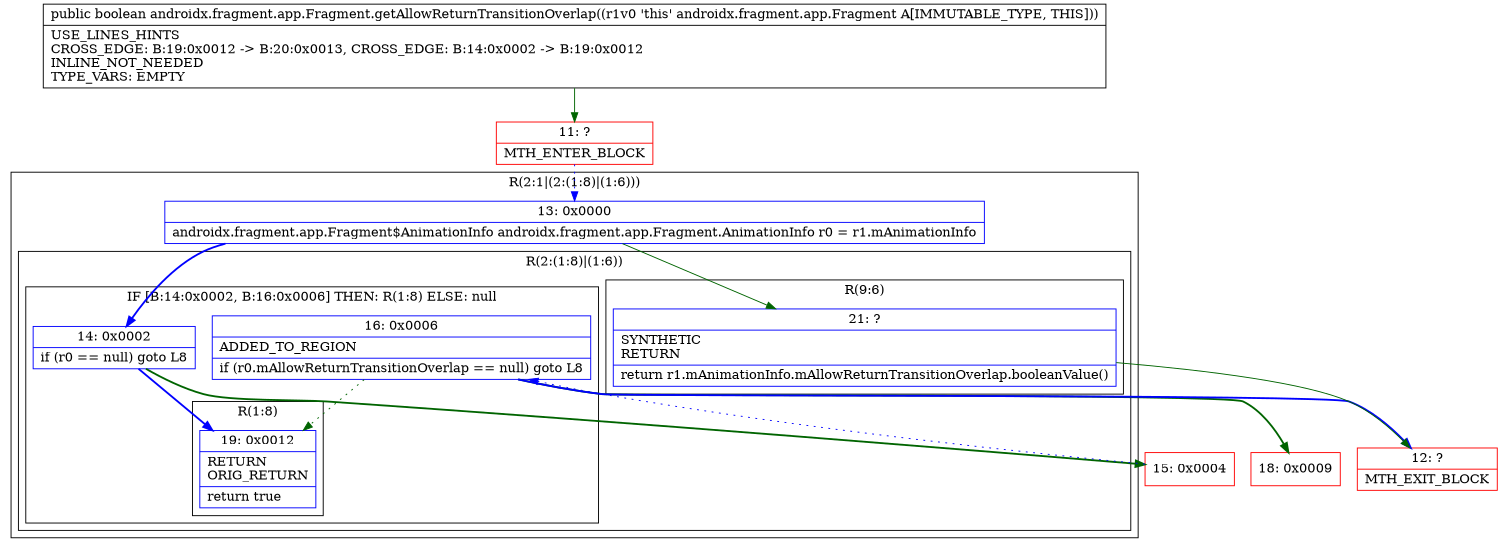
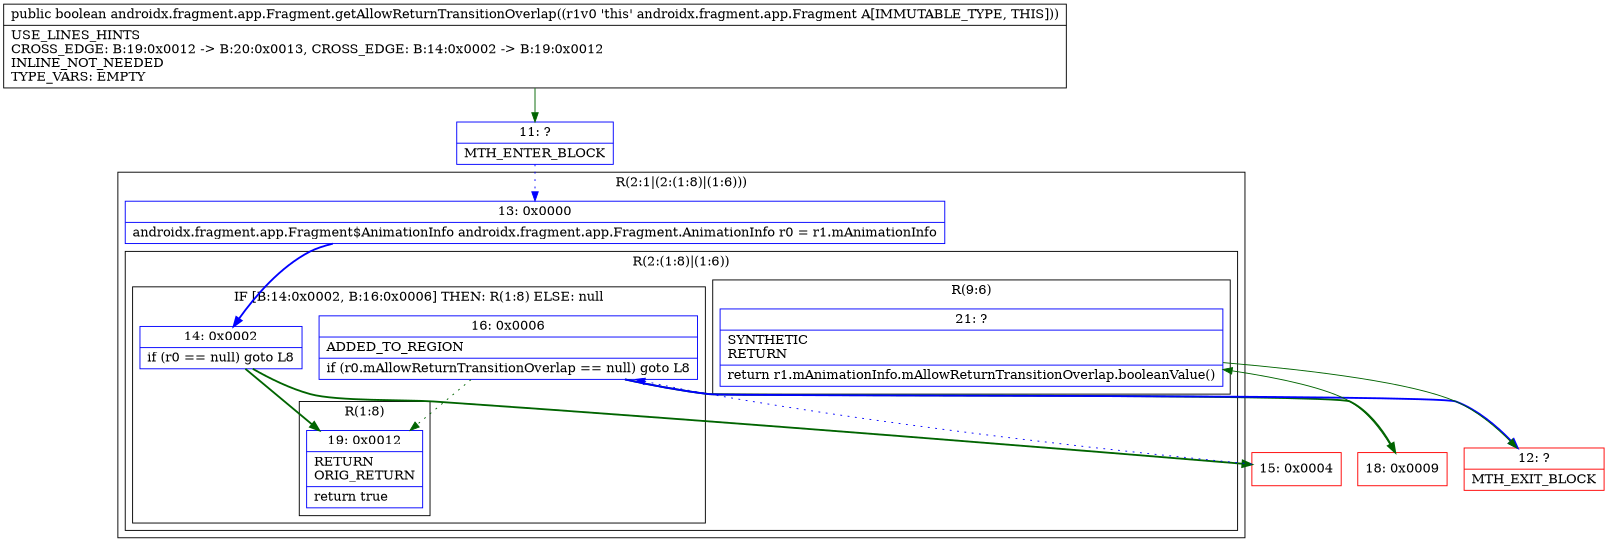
(575, 143) -> (535, 143)
(695, 274) -> (1325, 391)
(172, 397) -> (279, 397)
